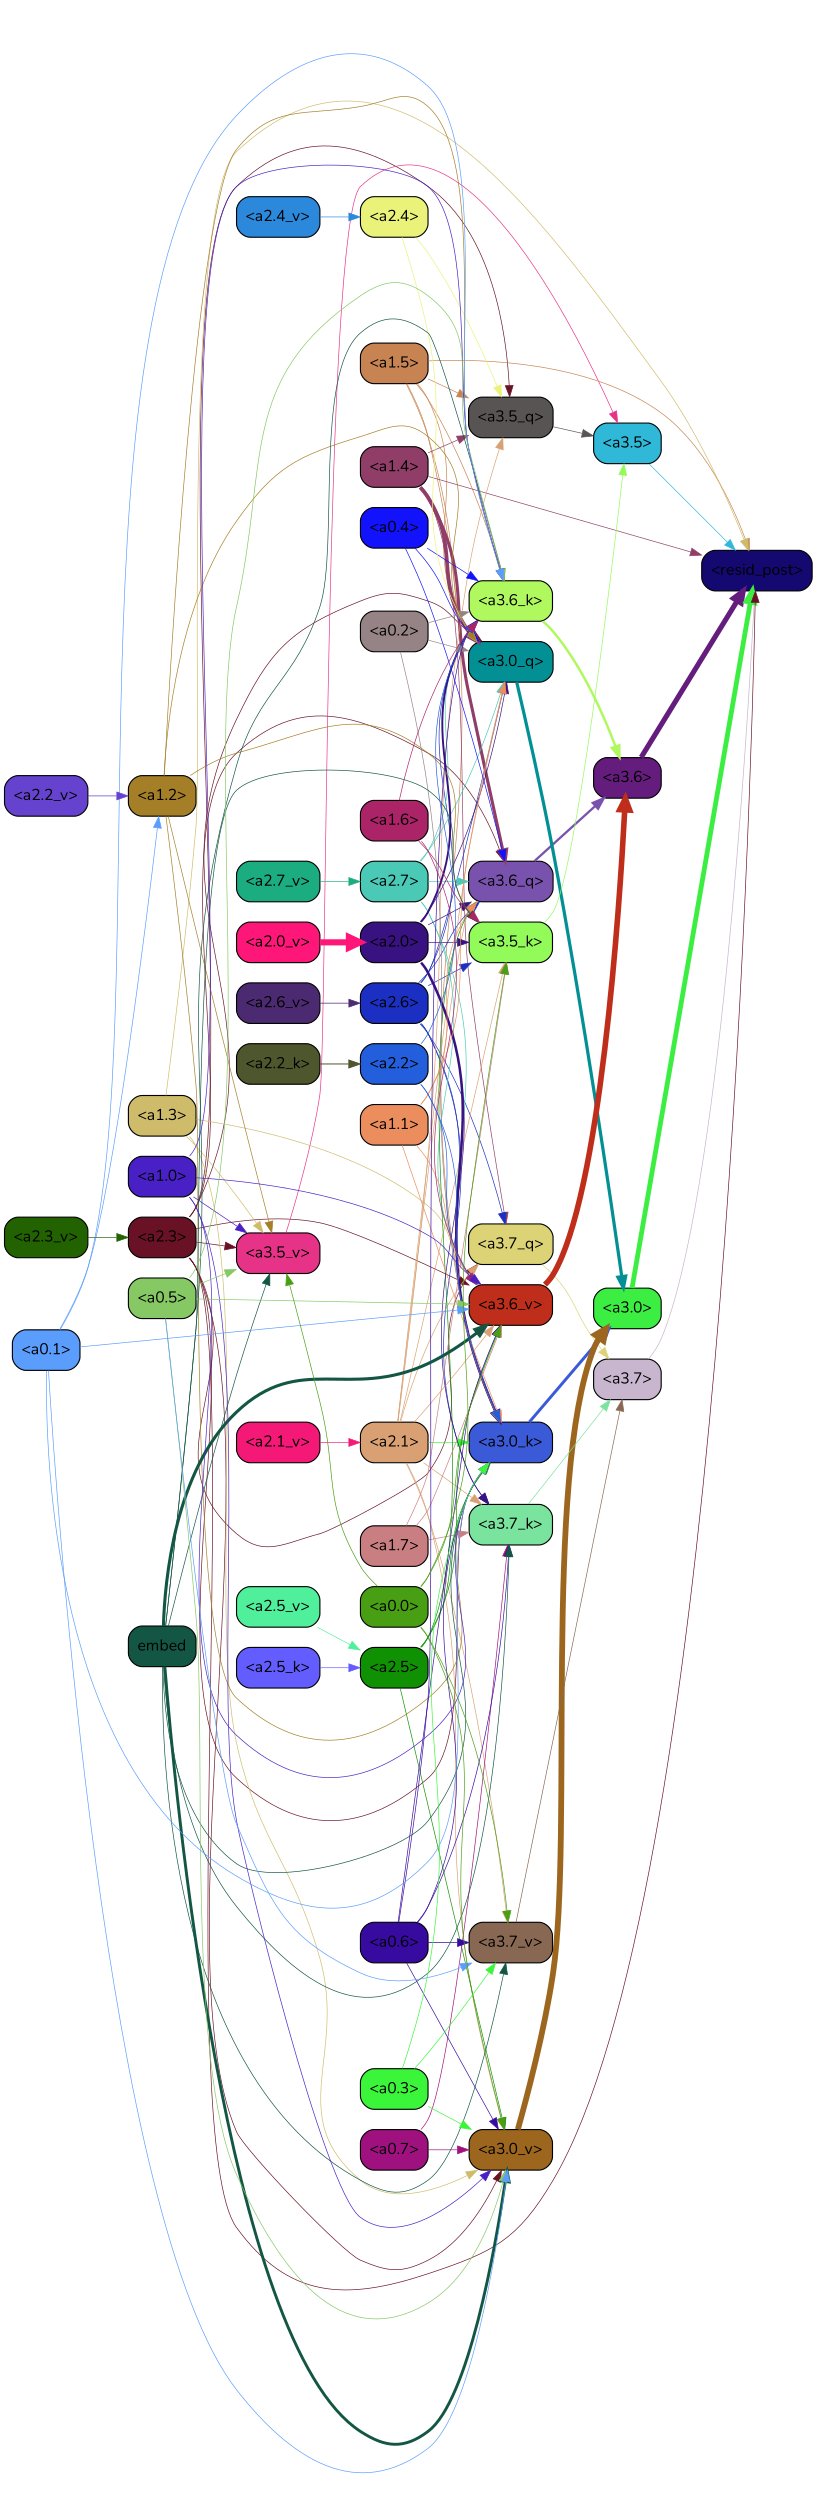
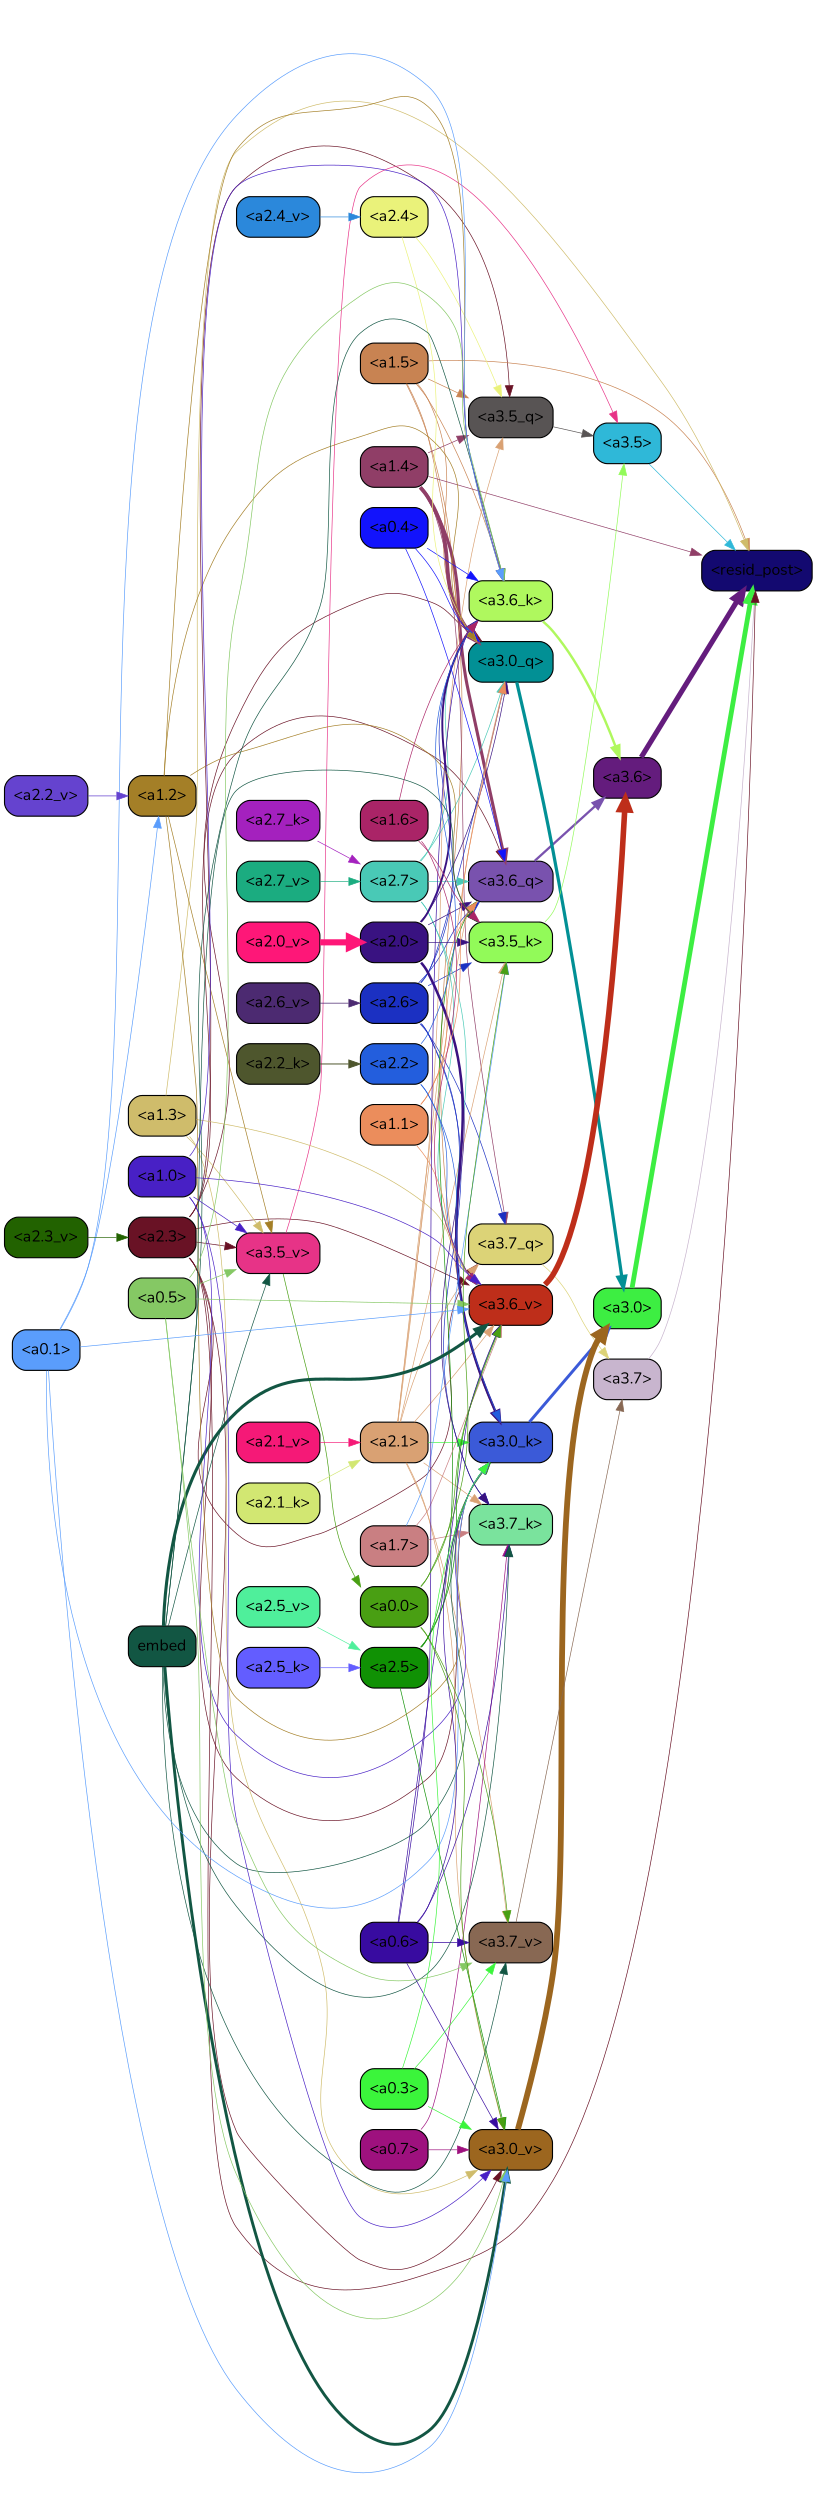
(394, 631) -> none
none -> (278, 821)
(462, 1252) -> (462, 1252)
(448, 1279) -> none
(326, 1432) -> (321, 1426)
(564, 1459) -> none
none -> (278, 1503)
(252, 1860) -> (252, 1860)
